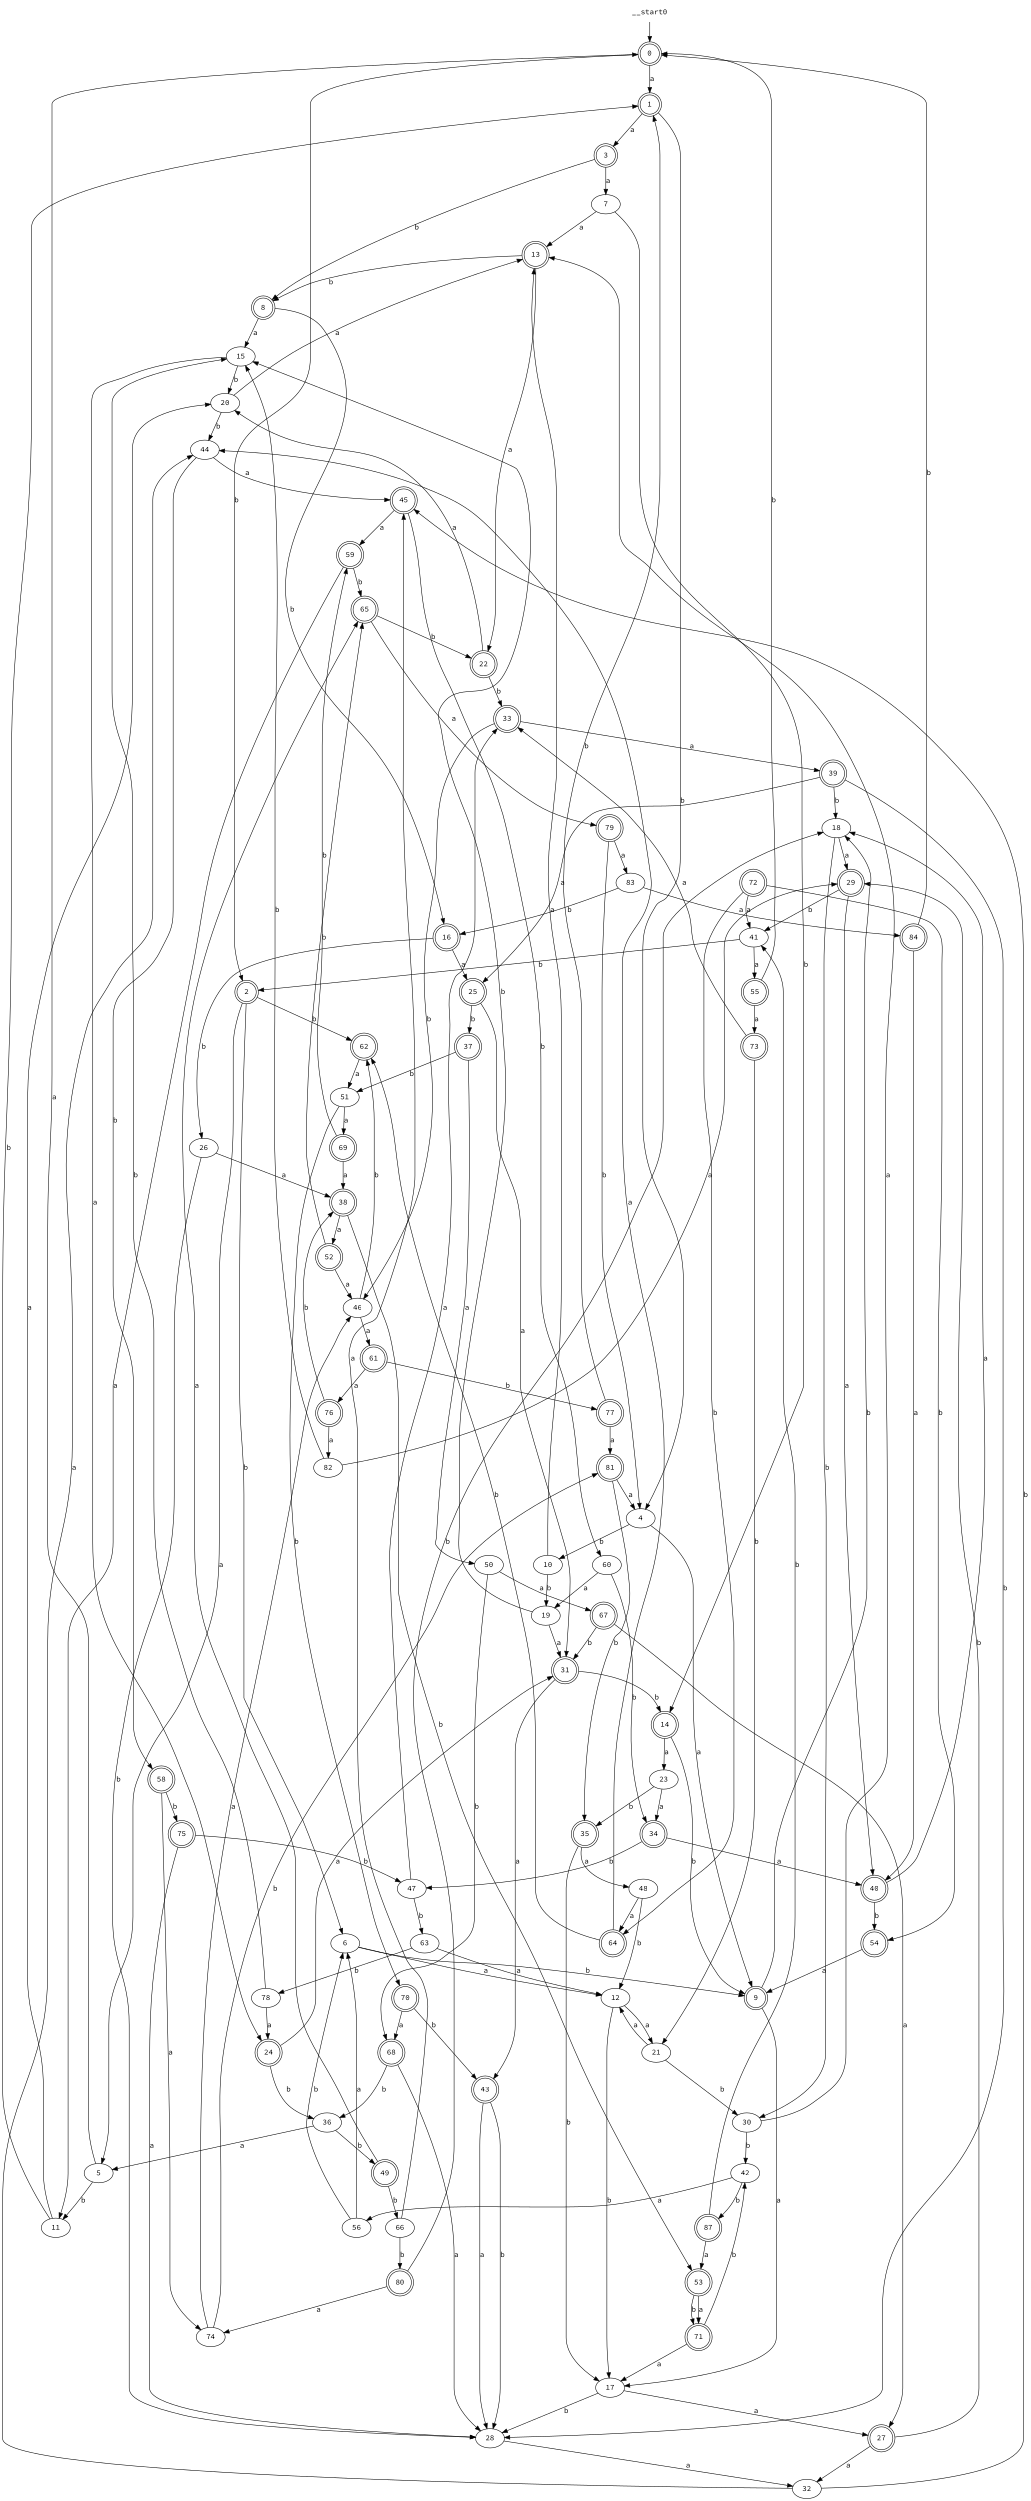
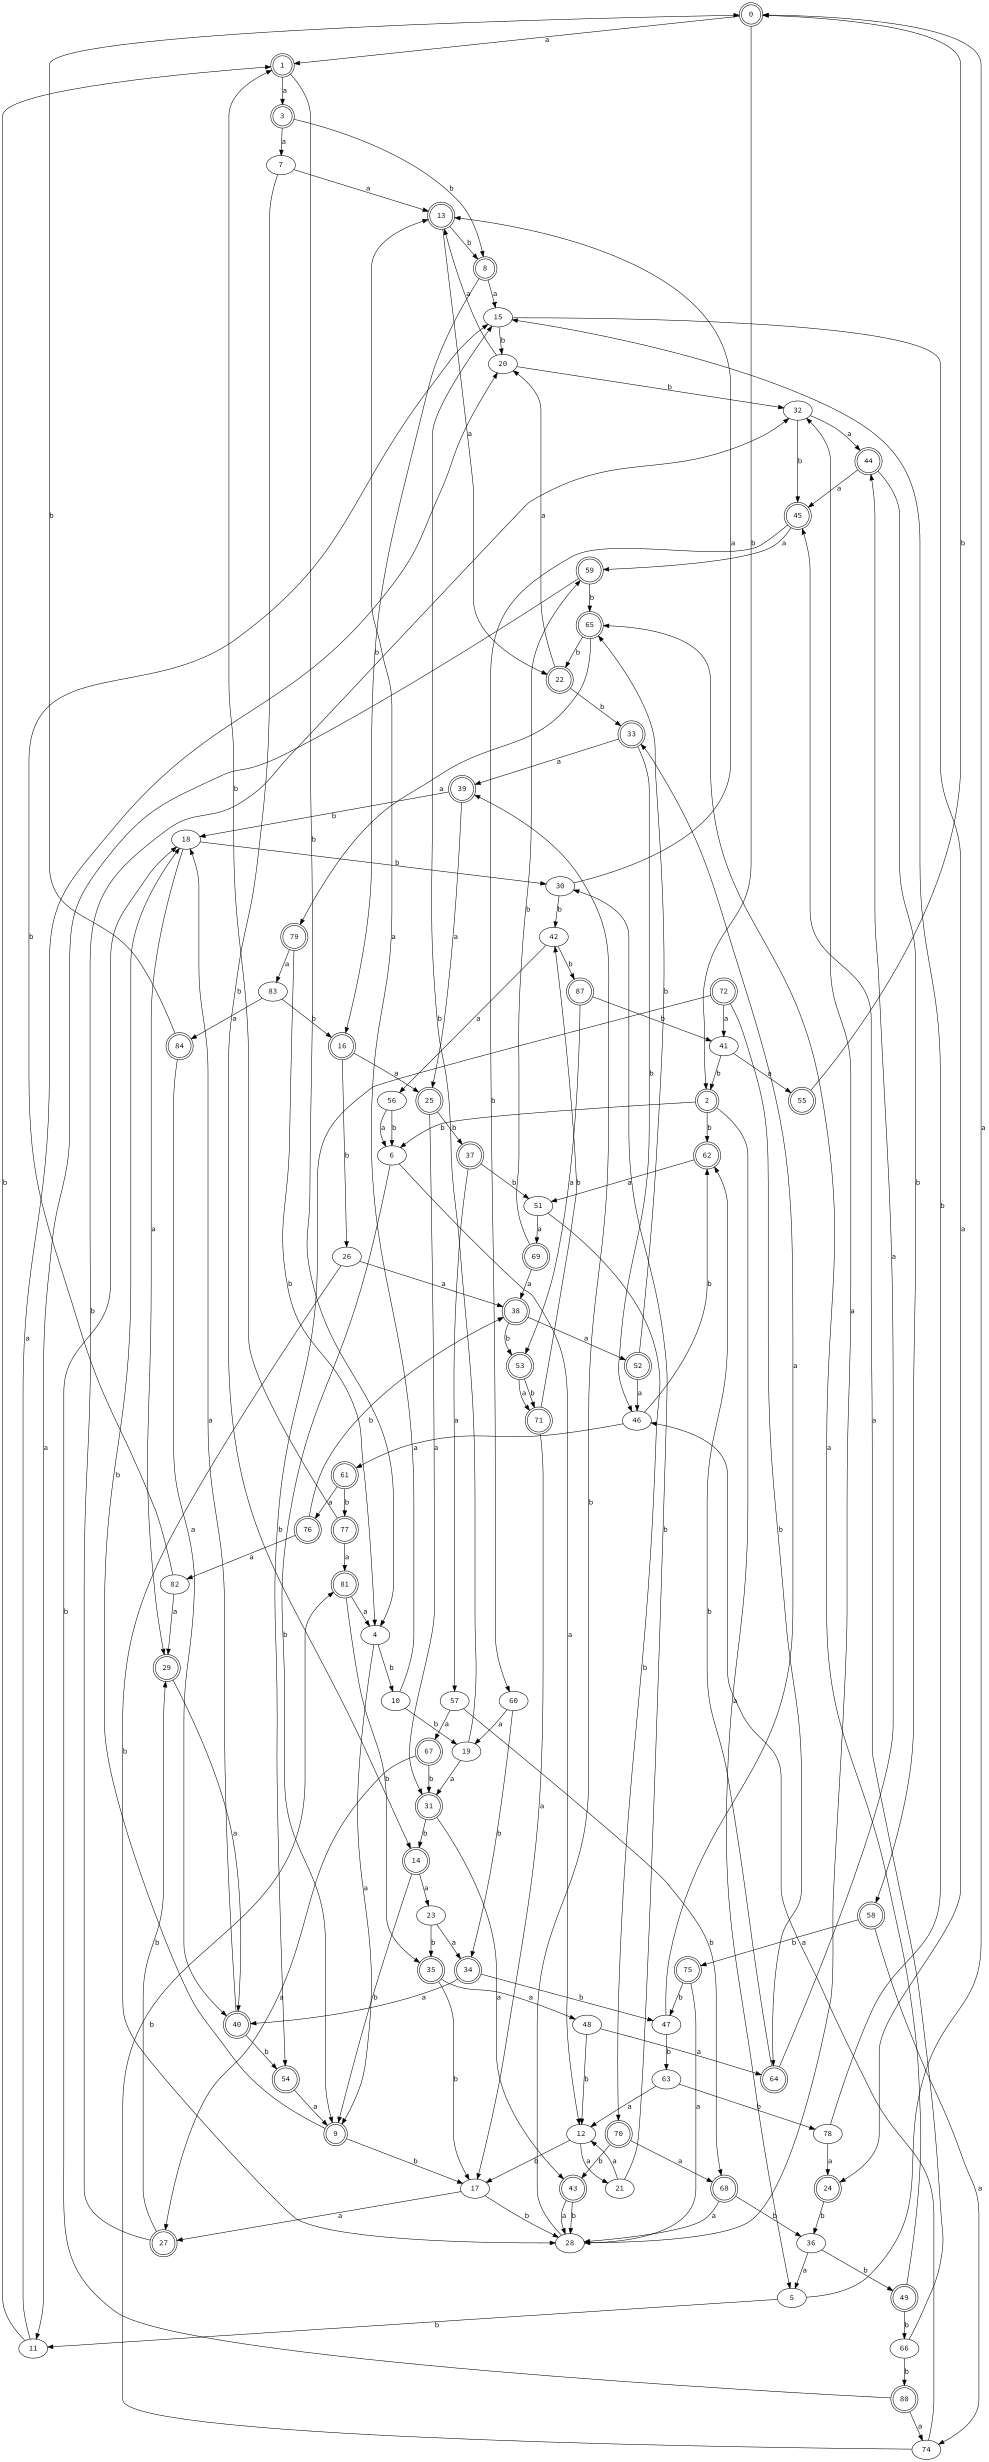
(650, 12) -> none
(216, 424) -> (648, 387)
(205, 450) -> (868, 461)
(808, 907) -> none
(754, 1047) -> none
(489, 1565) -> (455, 1701)
(1003, 1756) -> (589, 1495)
(359, 1830) -> none
(779, 2200) -> (416, 2161)
(848, 2466) -> (93, 1311)
